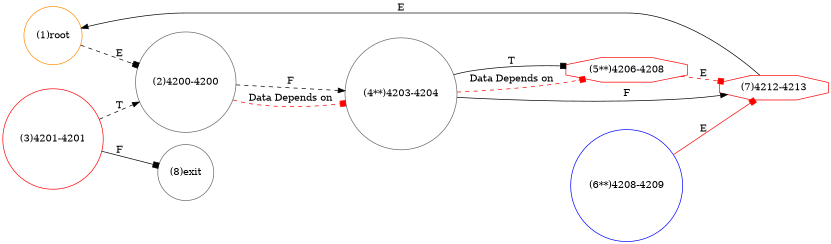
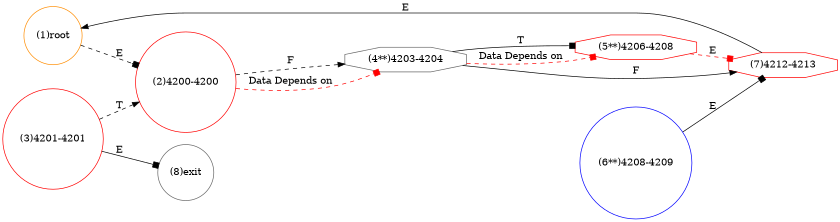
(186, 82) -> (186, 82)
(401, 94) -> (406, 60)
(711, 129) -> (721, 107)
(119, 150) -> (119, 150)
